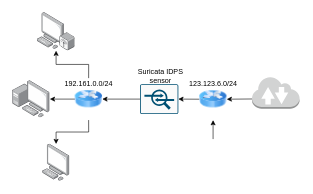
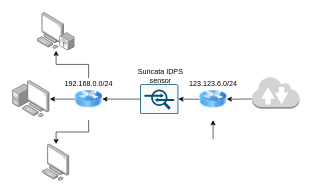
(89, 84) -> (89, 84)
